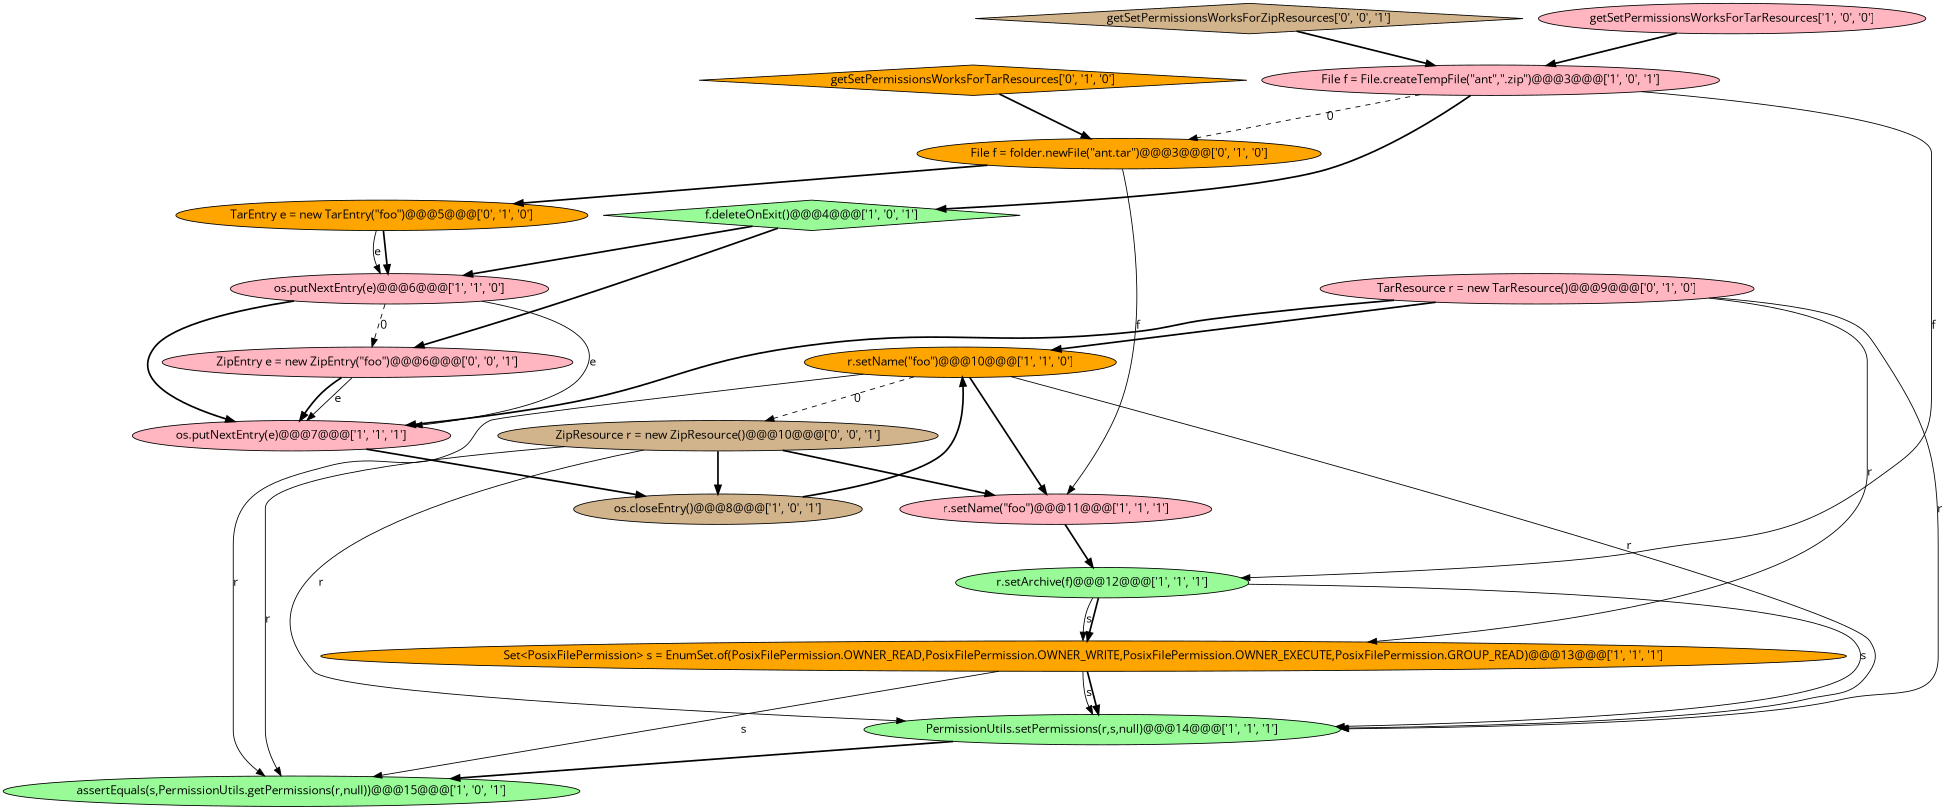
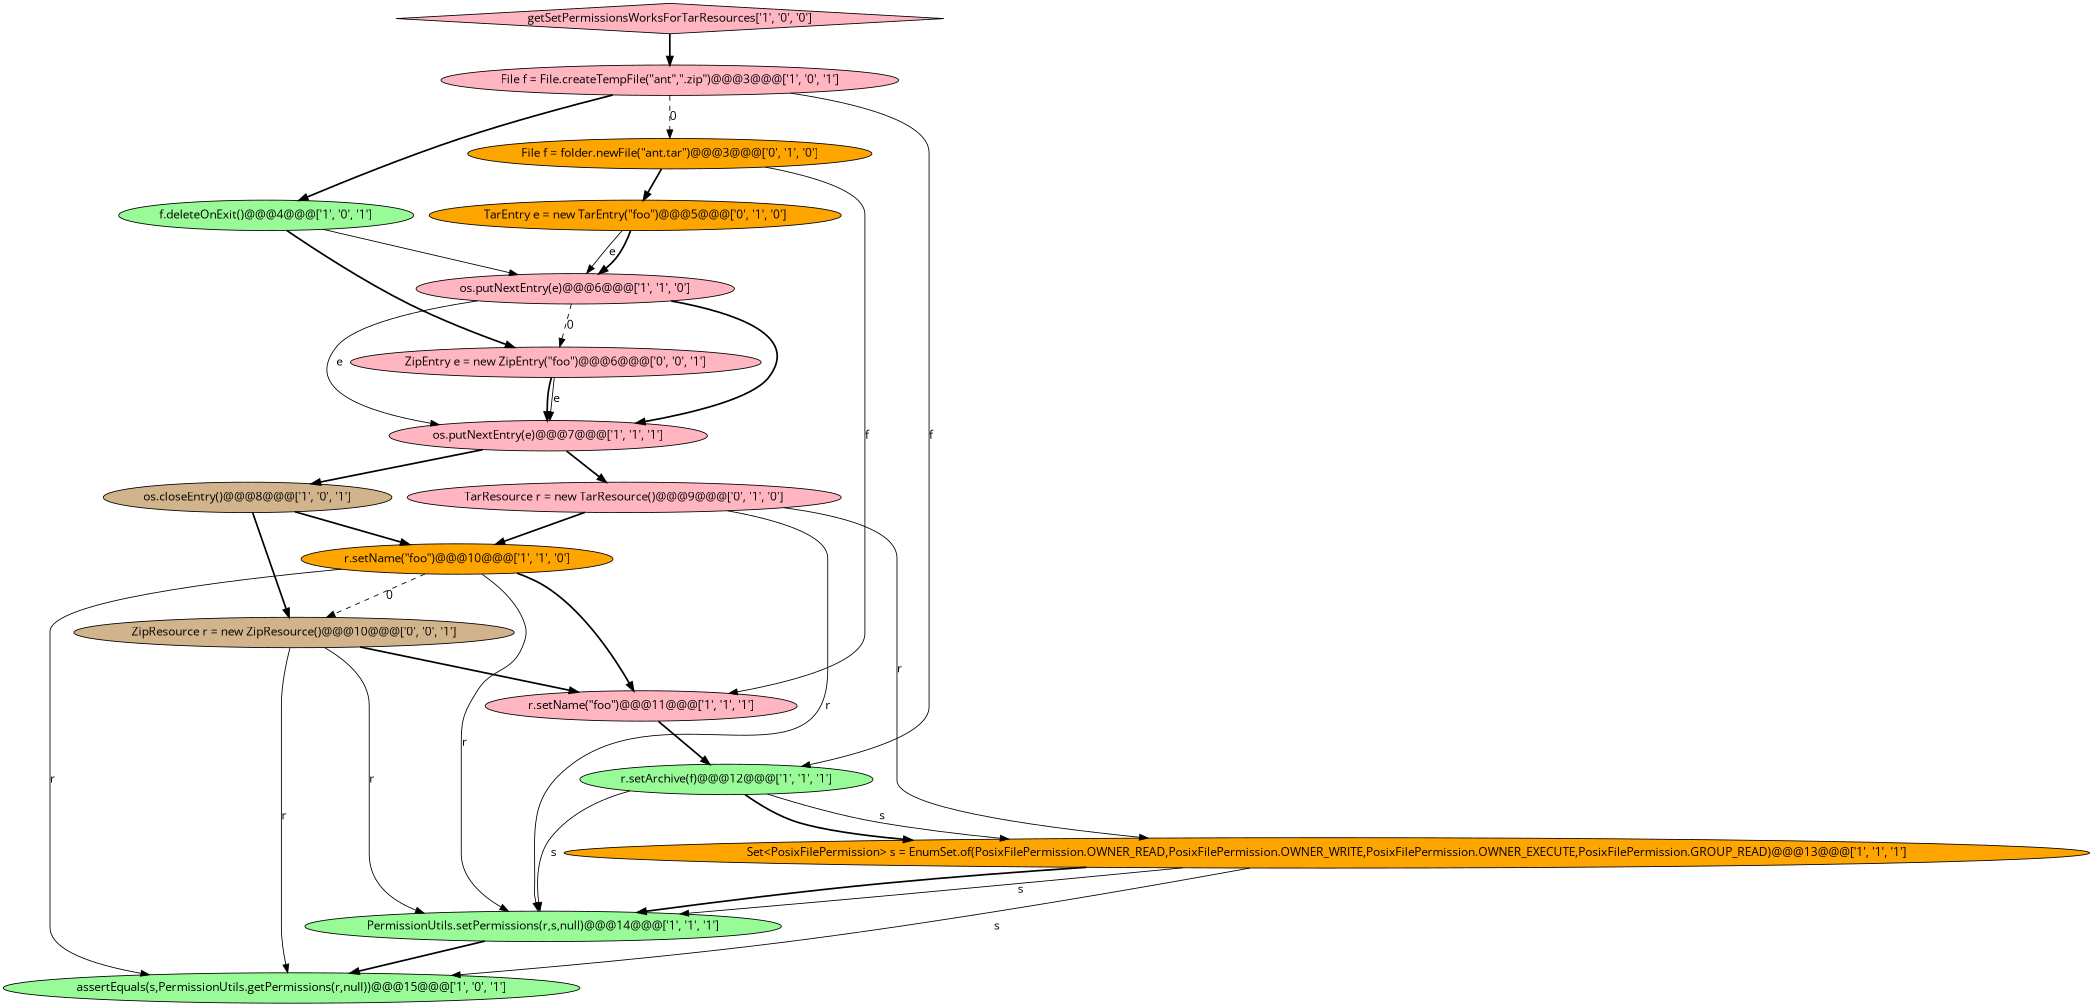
(1249, 19) -> none
(1732, 19) -> (670, 19)
(973, 80) -> none
(812, 215) -> (266, 215)
(612, 250) -> (416, 251)
(901, 338) -> (583, 464)
(718, 468) -> (269, 561)
